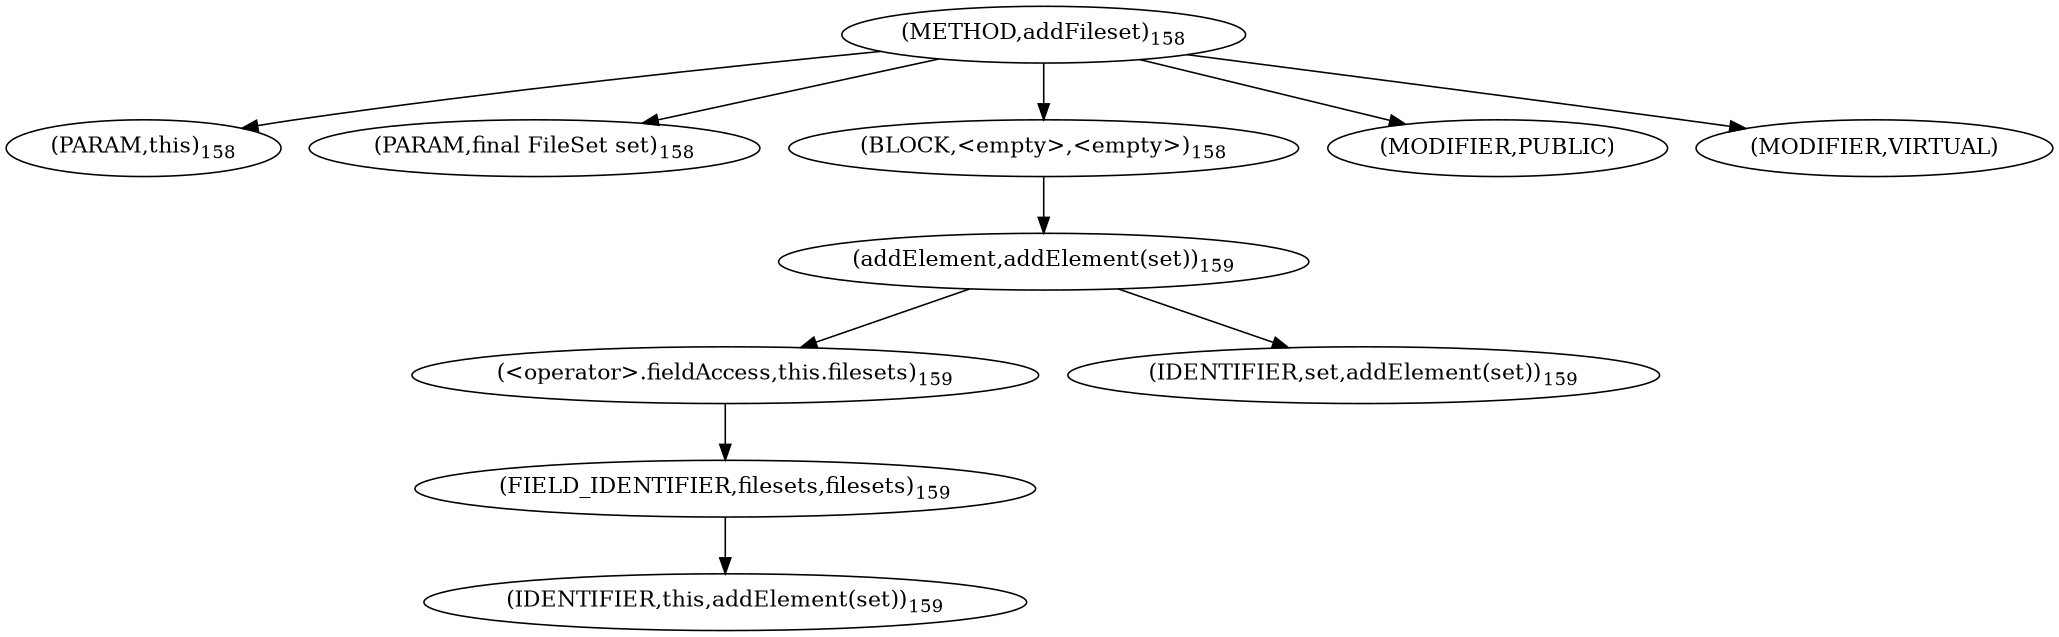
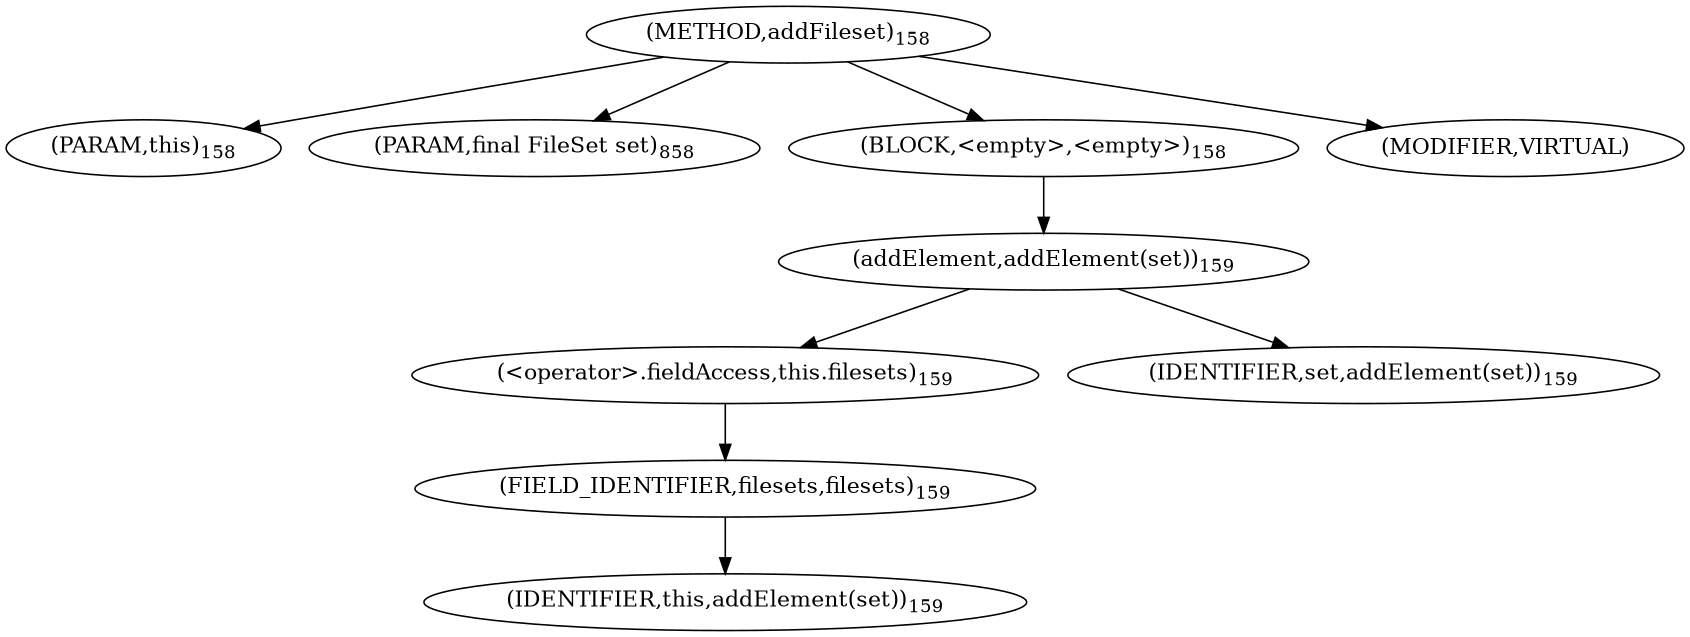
(677, 146) -> (677, 146)
(1498, 148) -> none
